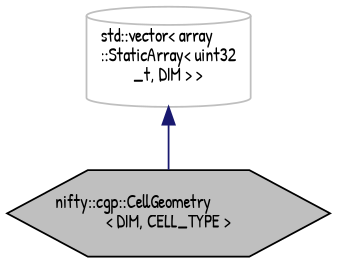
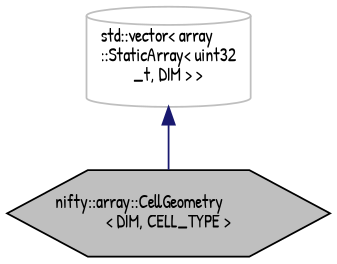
(169, 213) -> (169, 213)
